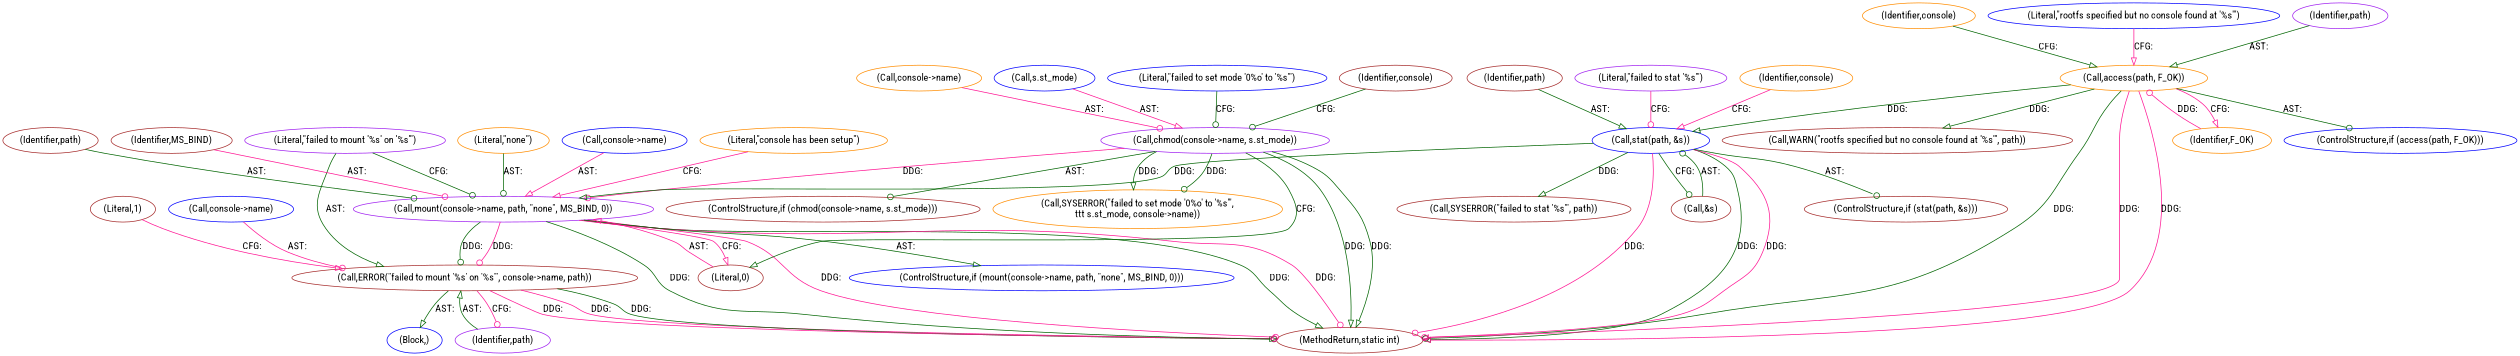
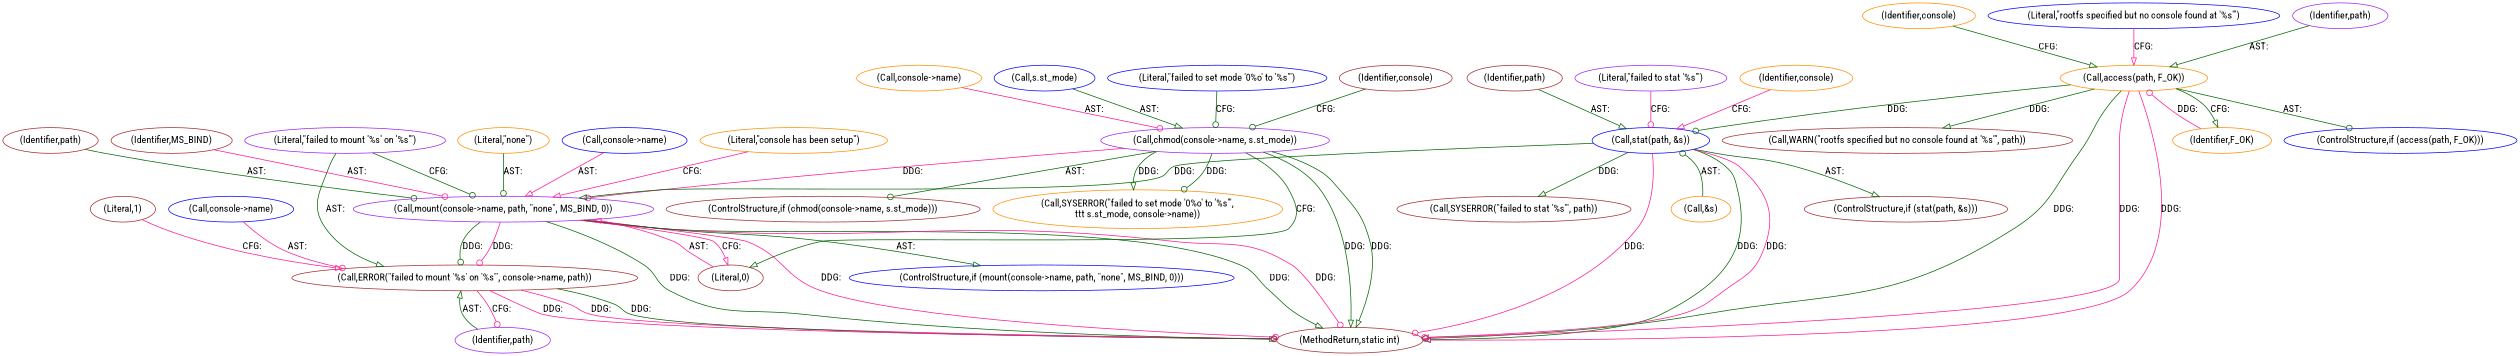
(2199, 101) -> (2199, 101)
(1884, 105) -> (1884, 105)
(1124, 107) -> (1124, 107)
(1785, 164) -> (1785, 164)
(1672, 173) -> none
(1701, 209) -> (1701, 209)
(415, 340) -> none
